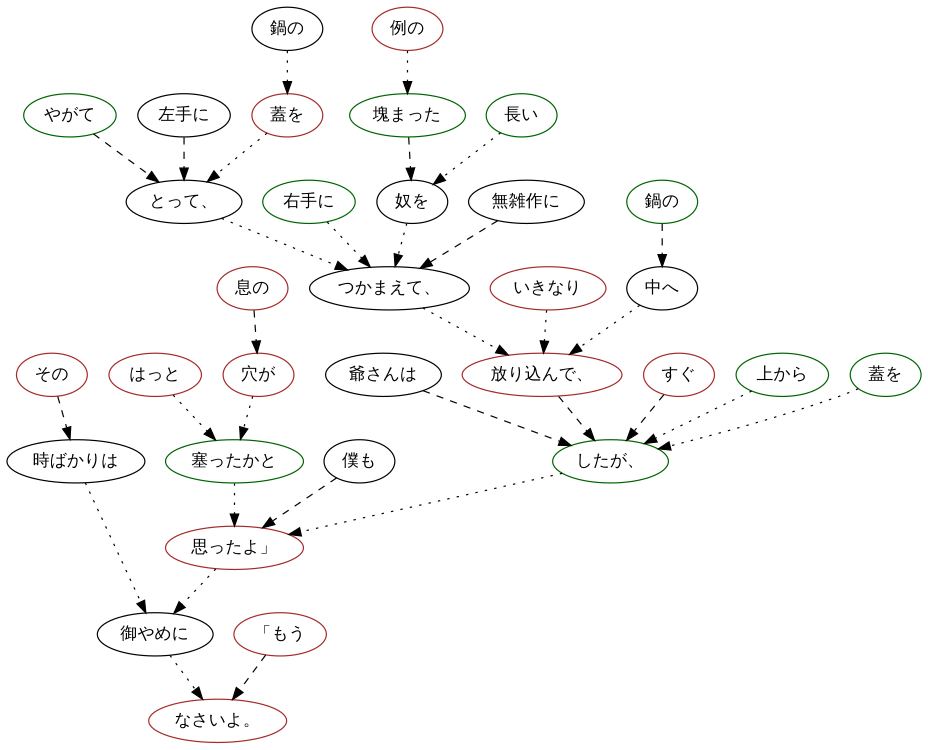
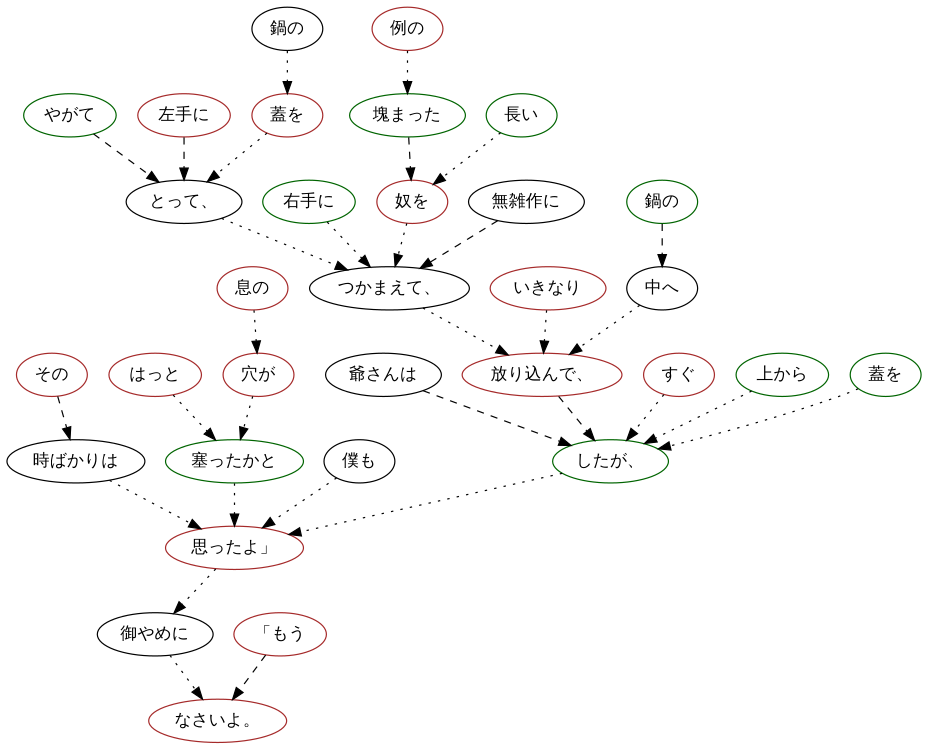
(184, 115) -> (184, 115)
(412, 202) -> (412, 202)
(255, 326) -> (255, 326)
(649, 413) -> (649, 413)
(305, 499) -> (305, 499)
(113, 542) -> (150, 502)
